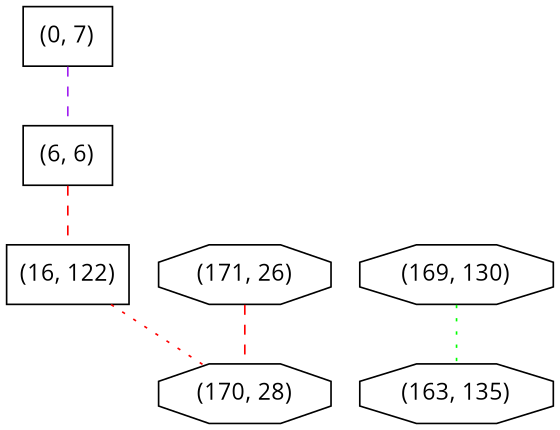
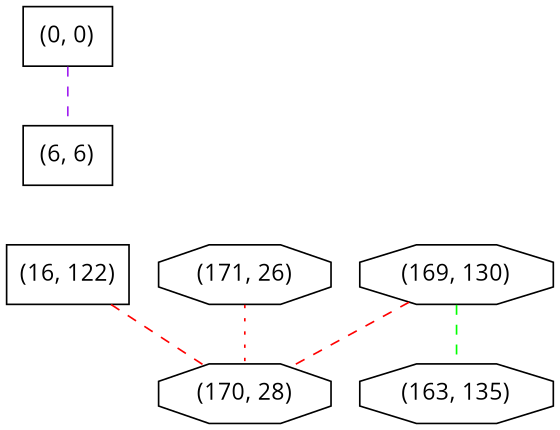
(68, 36) -> (68, 36)
(68, 215) -> none
(245, 334) -> (245, 334)
(457, 334) -> (457, 334)
(157, 335) -> (157, 335)
none -> (350, 335)
